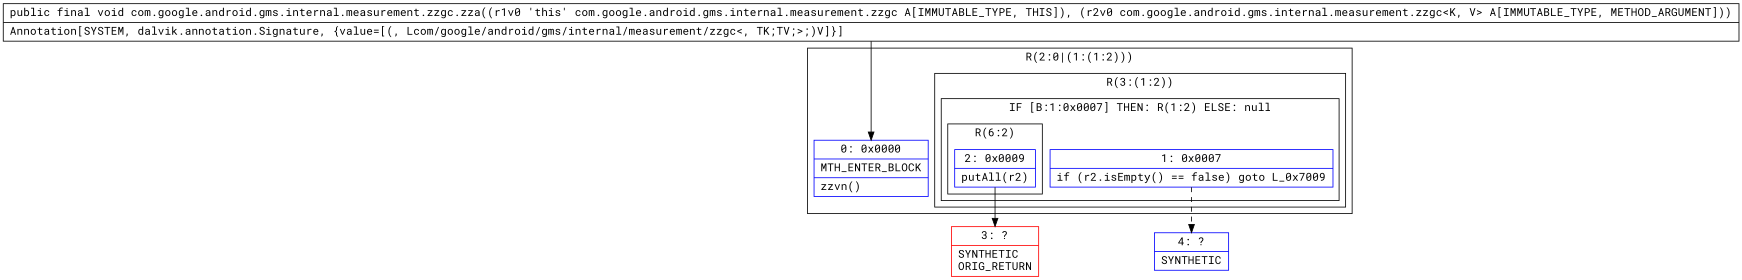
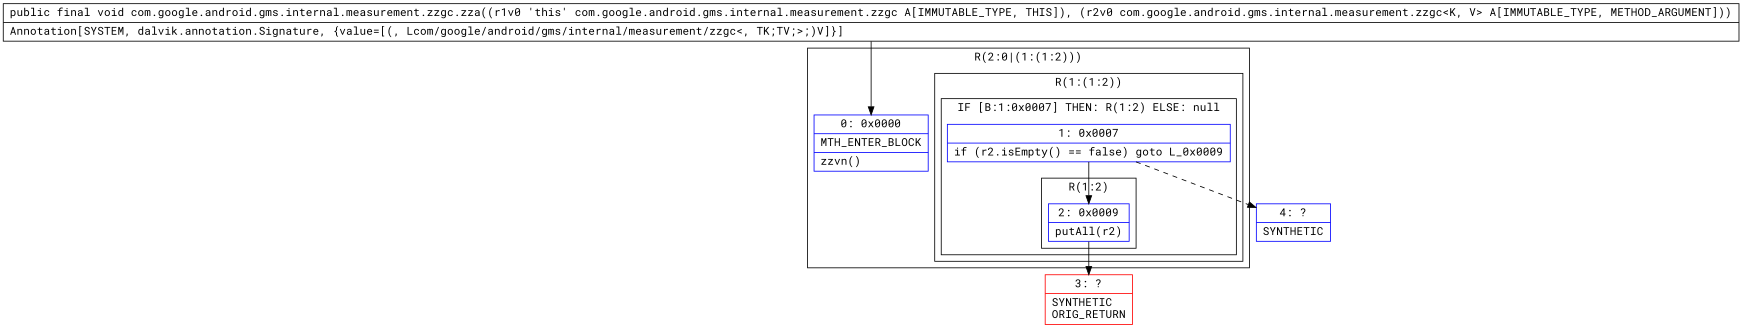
(1140, 83) -> (1089, 83)
(995, 133) -> (1089, 188)
(1192, 177) -> (1089, 152)
none -> (1089, 184)
